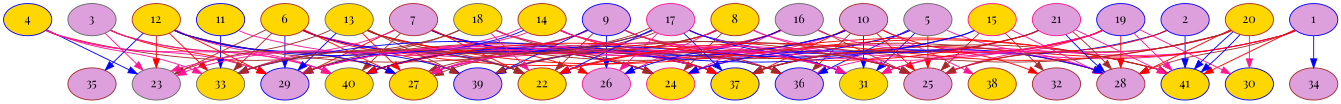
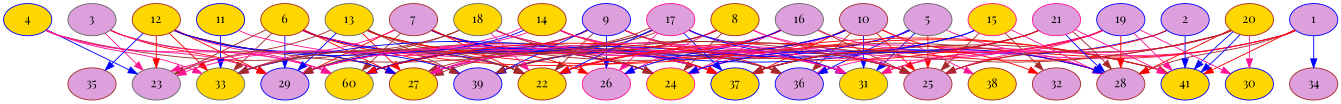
(349, 84) -> (349, 84)
